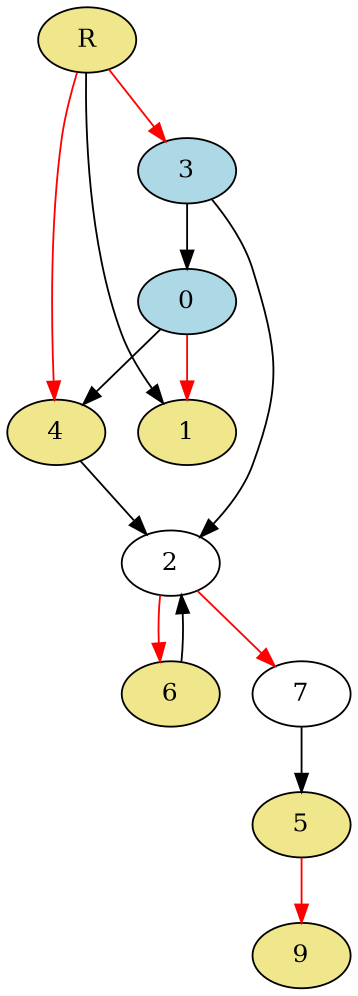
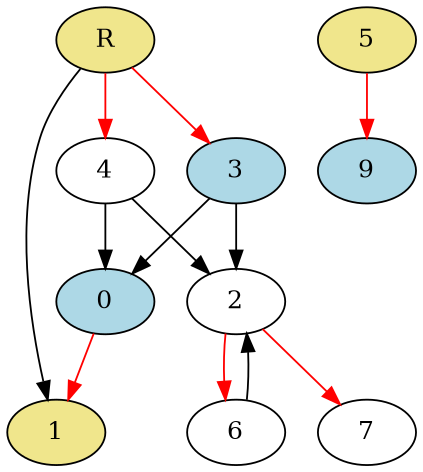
(124, 365) -> (105, 227)
(56, 432) -> (105, 171)
(171, 694) -> (236, 432)
(302, 750) -> none
(302, 956) -> (367, 171)
